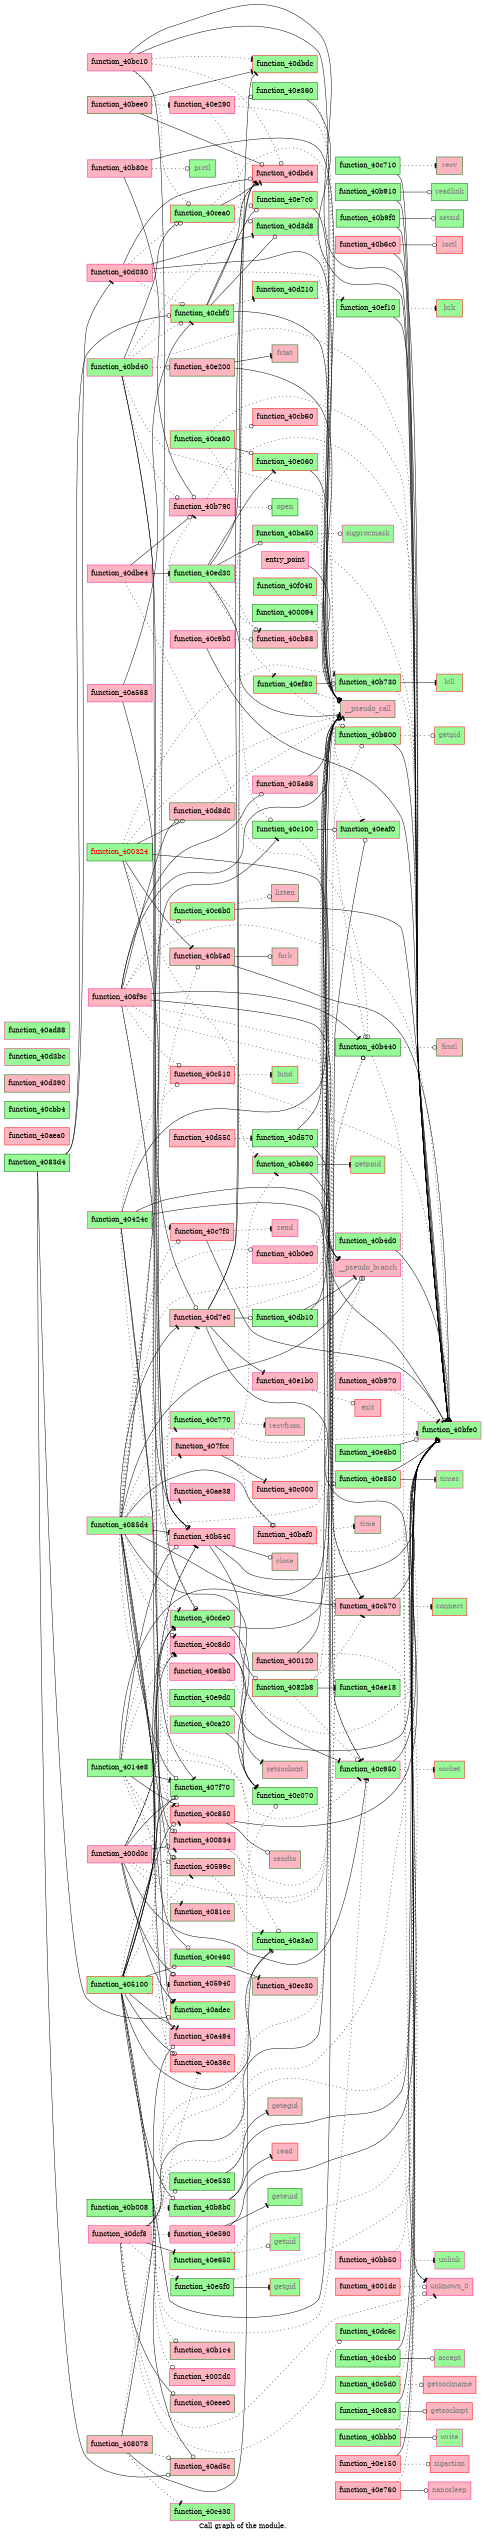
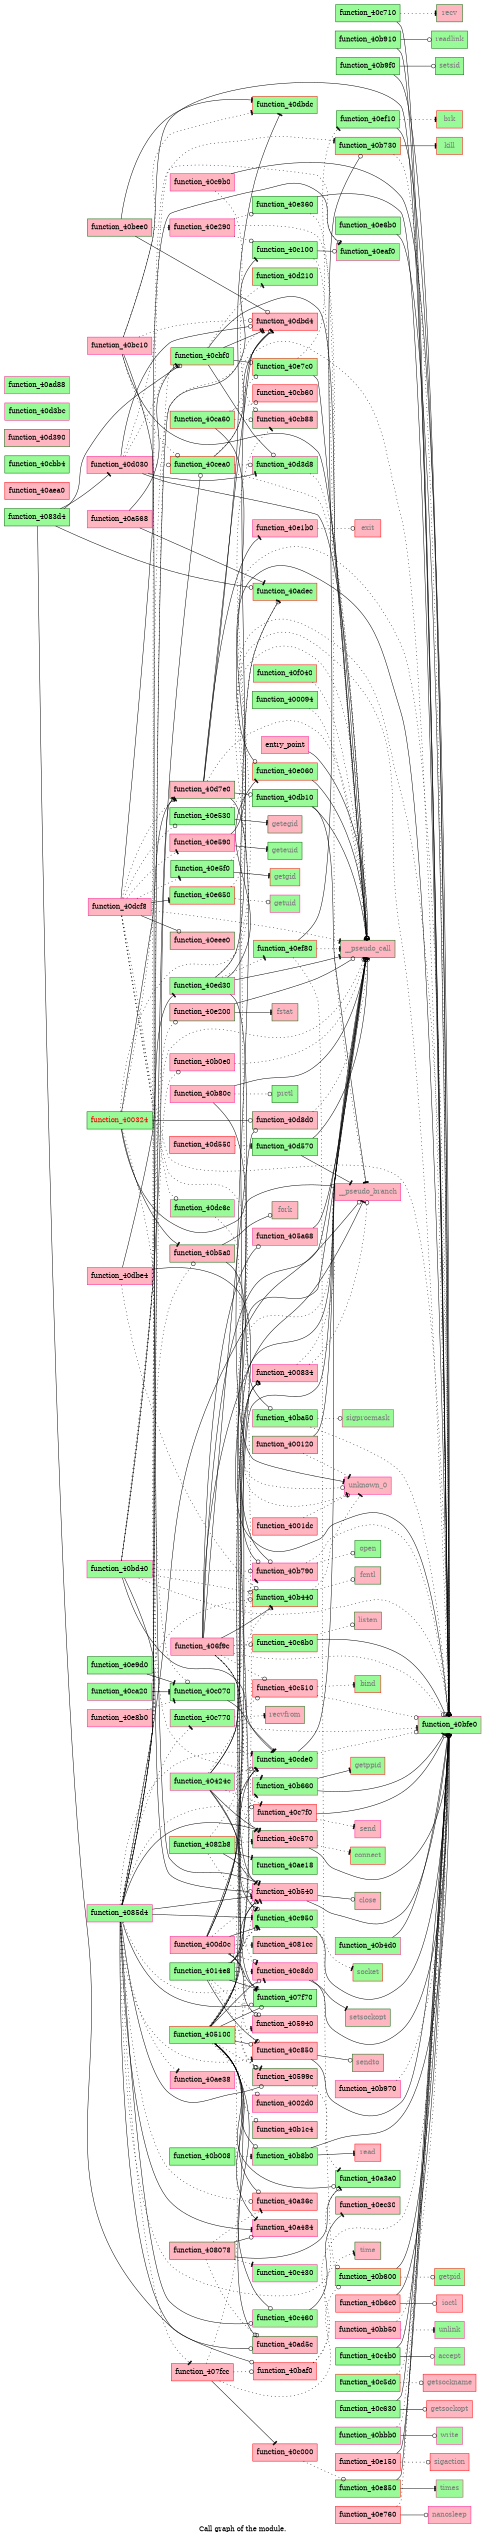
(368, 1047) -> (285, 1598)
(331, 1315) -> (241, 1778)
(239, 1606) -> (241, 1866)
(239, 1727) -> (250, 1725)
